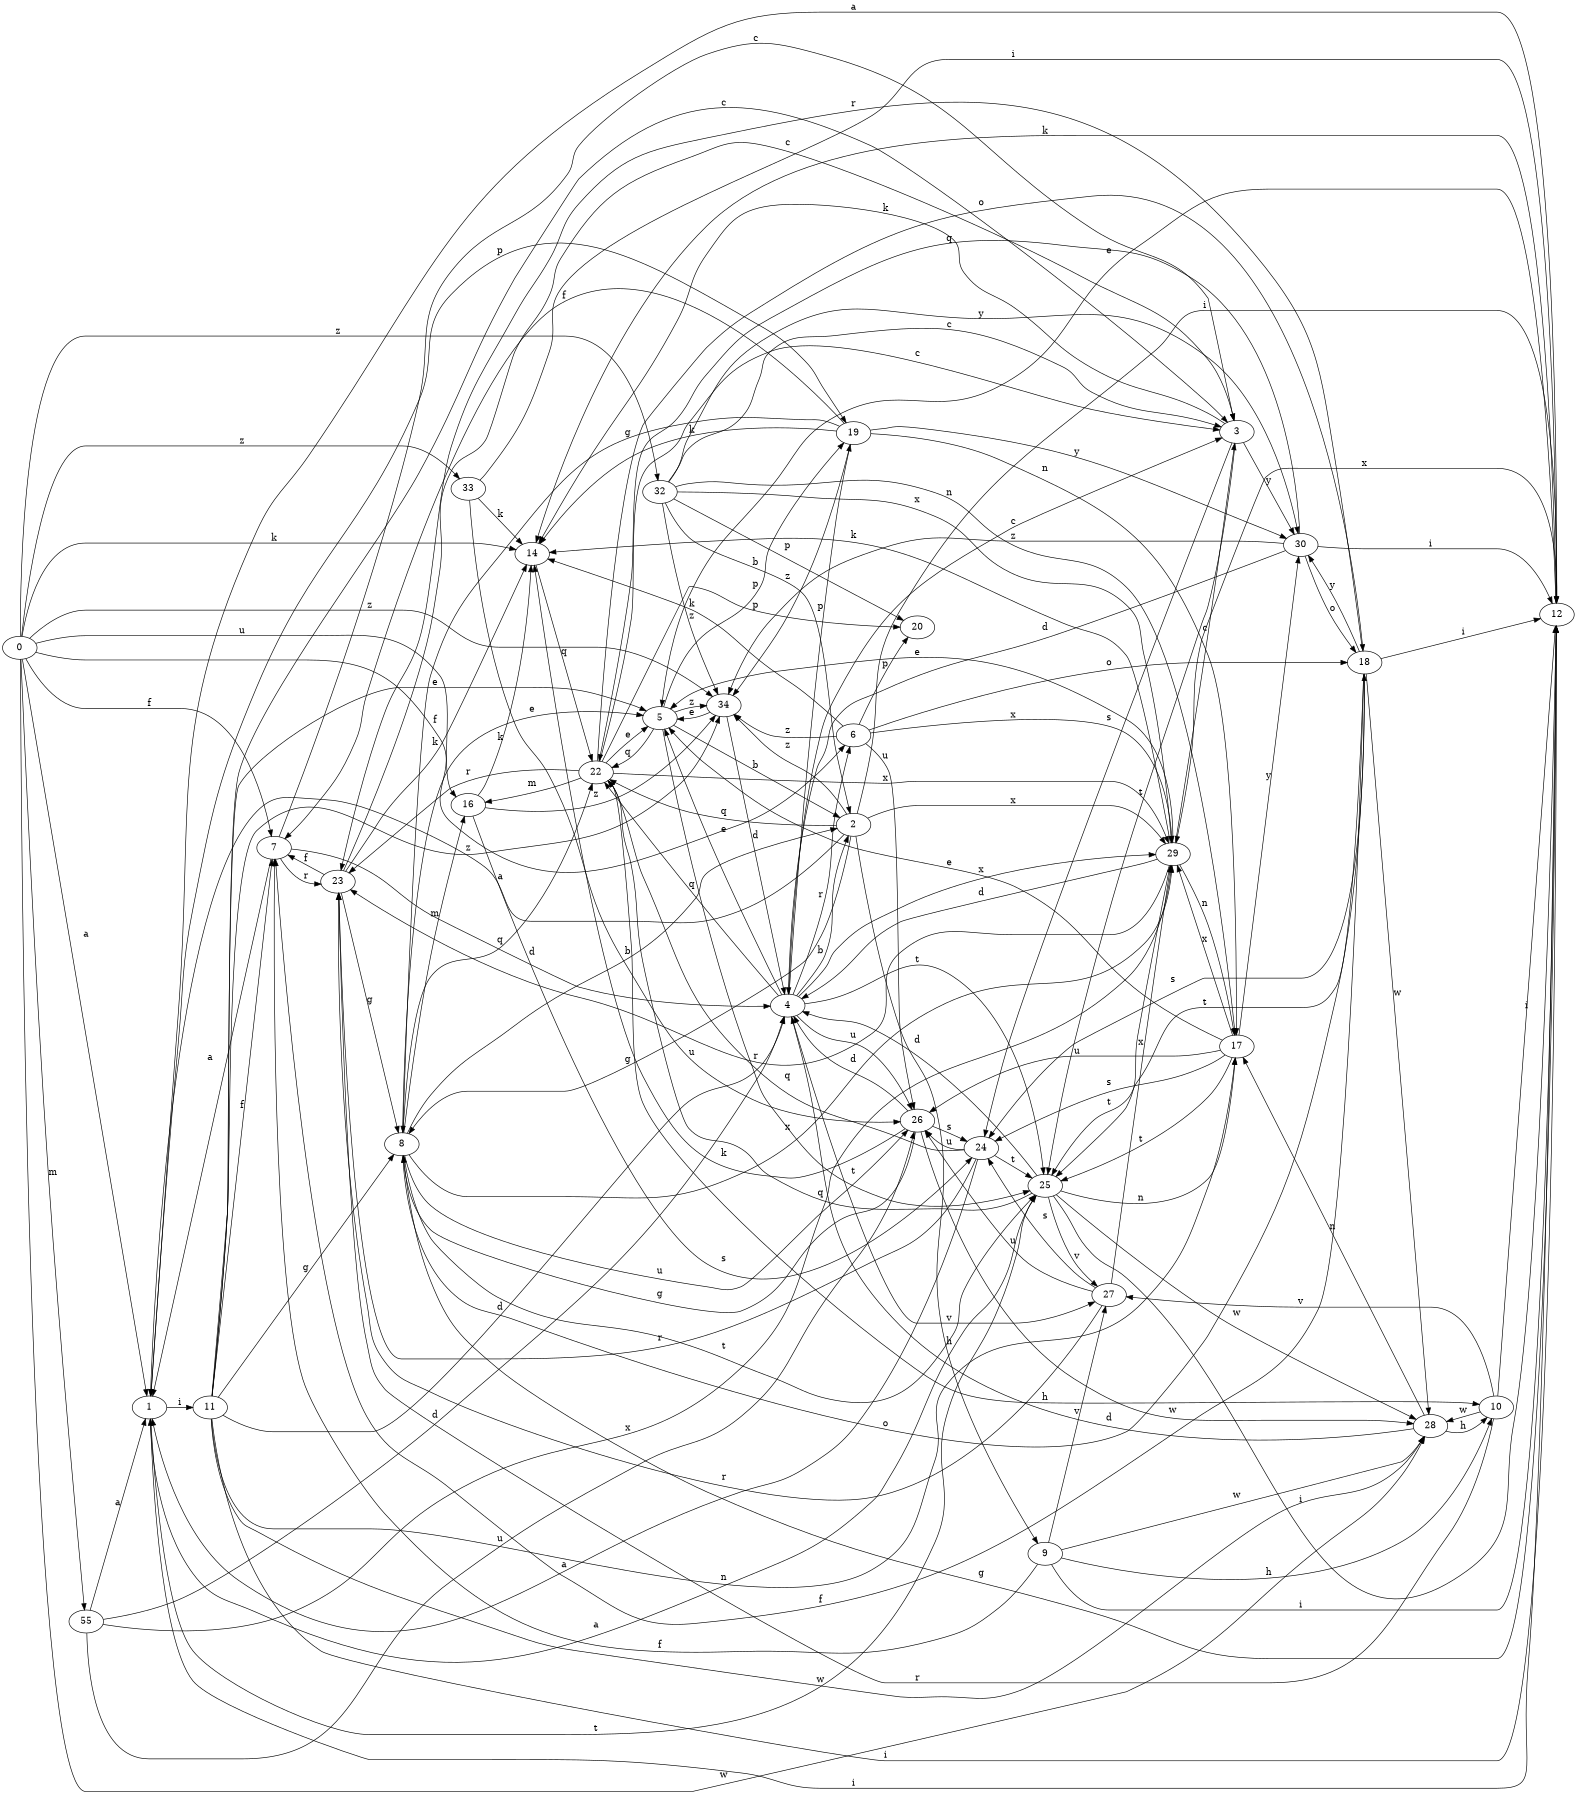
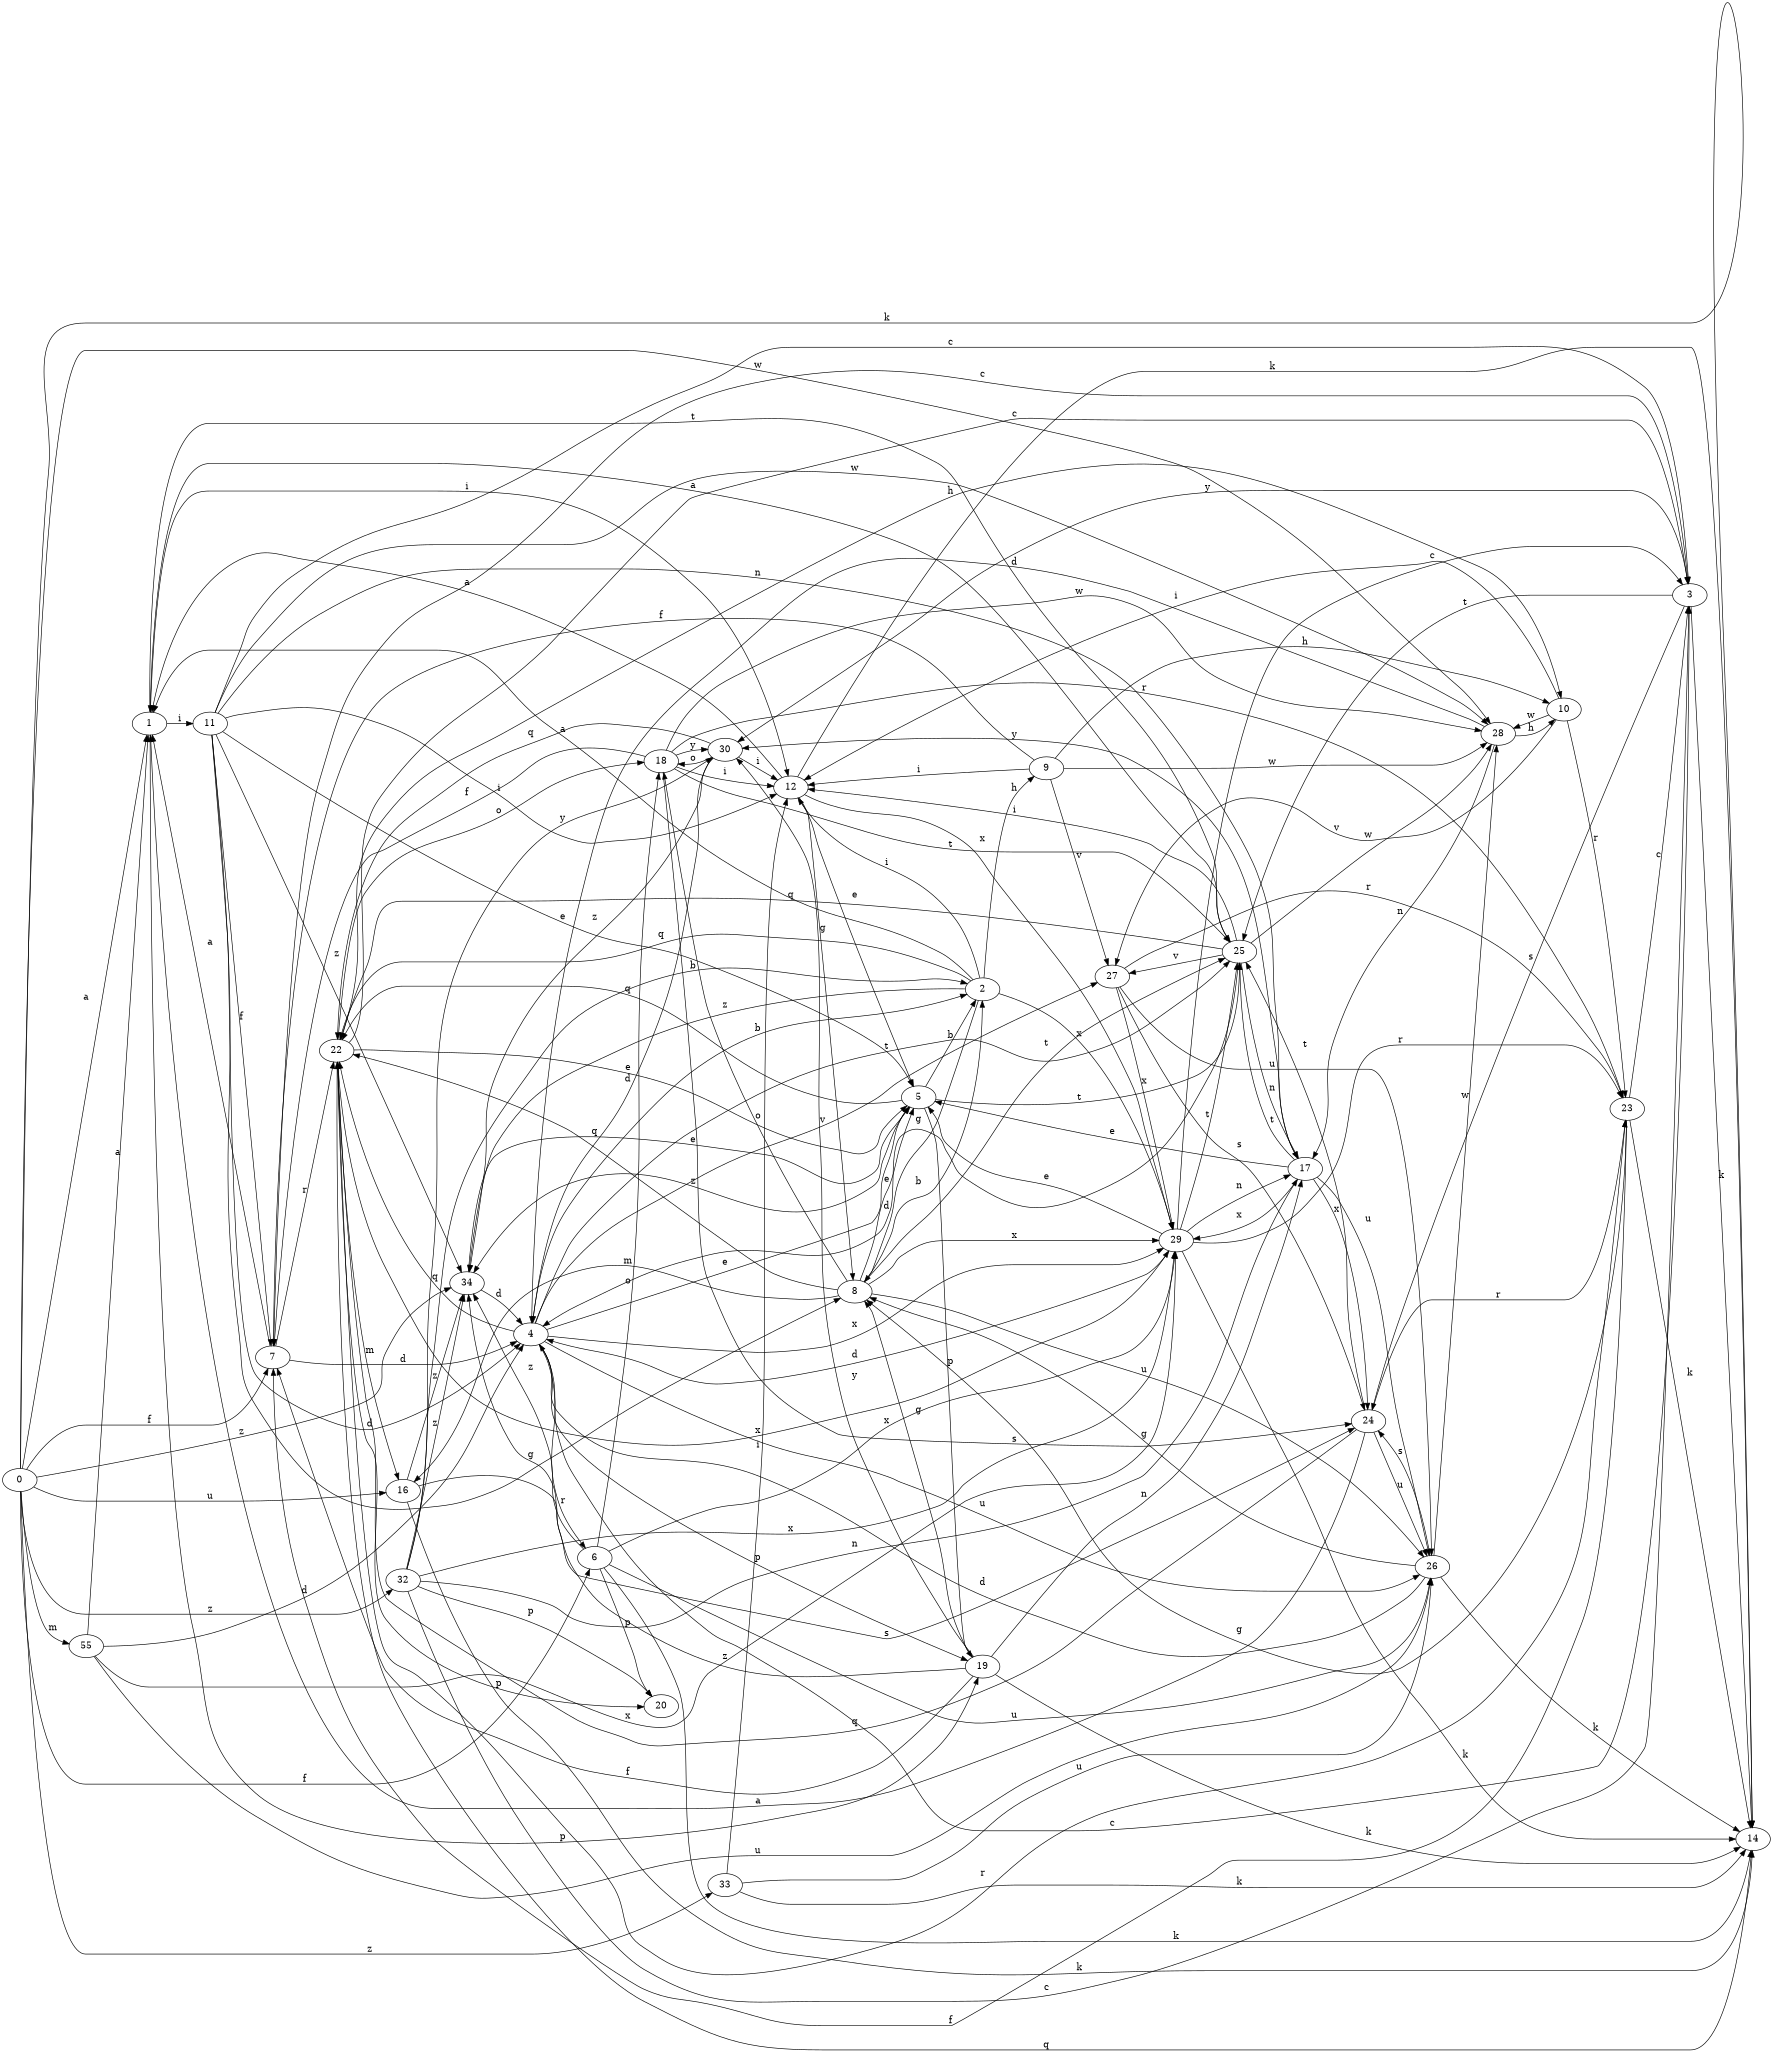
(295, 876) -> (304, 1207)
(1109, 1083) -> (1337, 1209)
